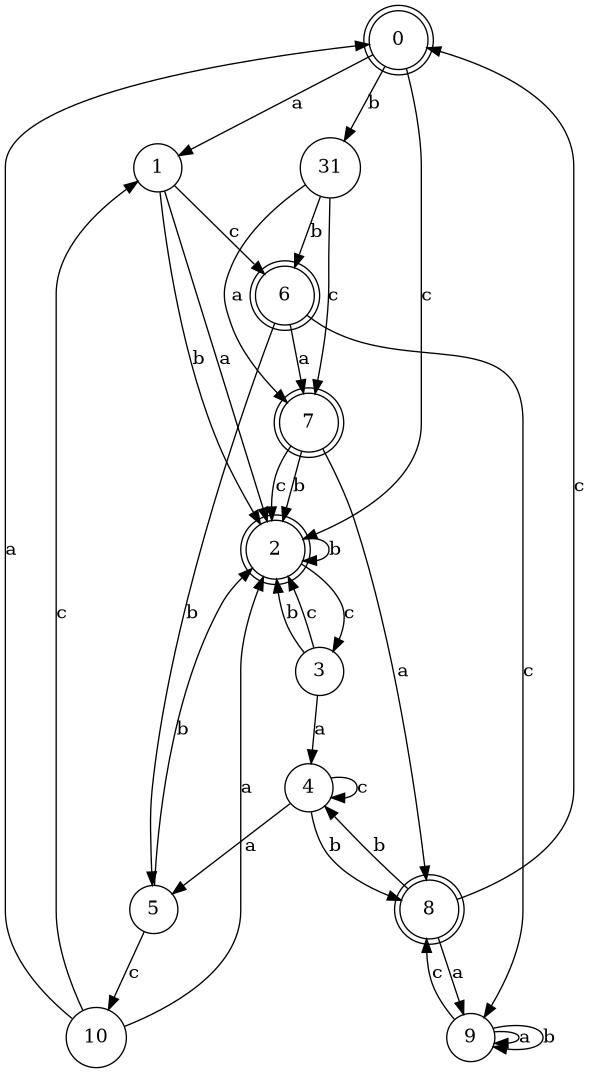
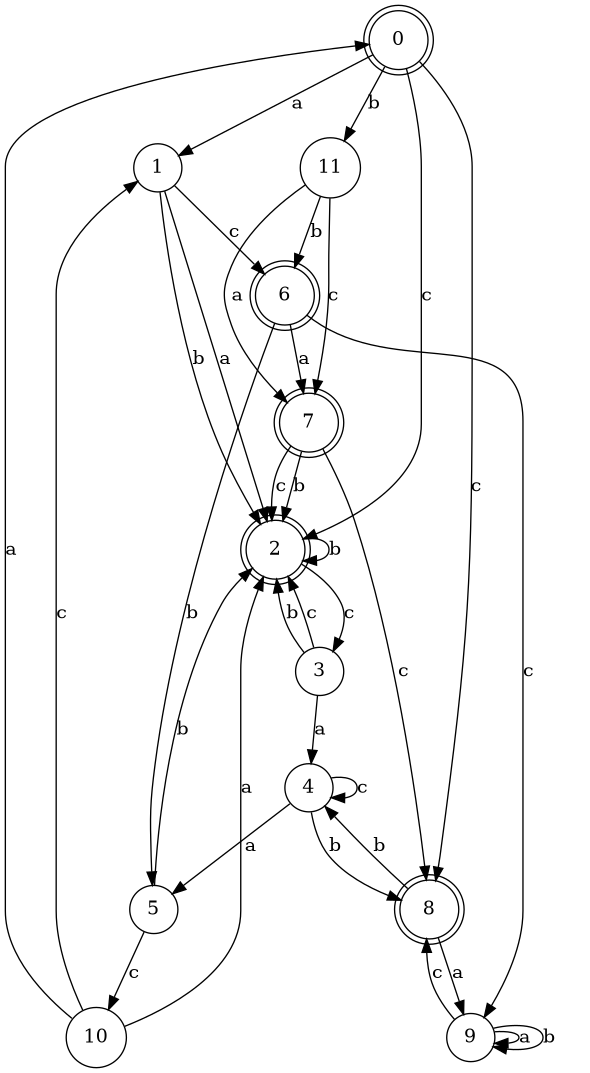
(330, 168) -> (330, 168)
(574, 469) -> (472, 458)
(403, 671) -> (403, 671)
